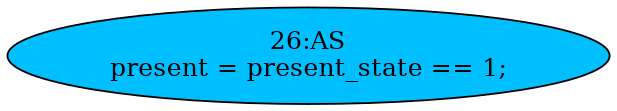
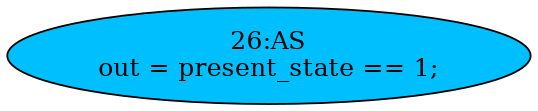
(309, 56) -> (269, 56)
